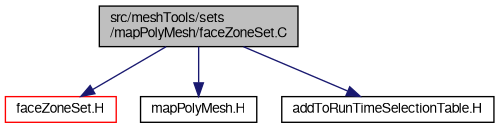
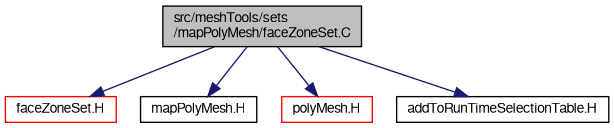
none -> (327, 109)
